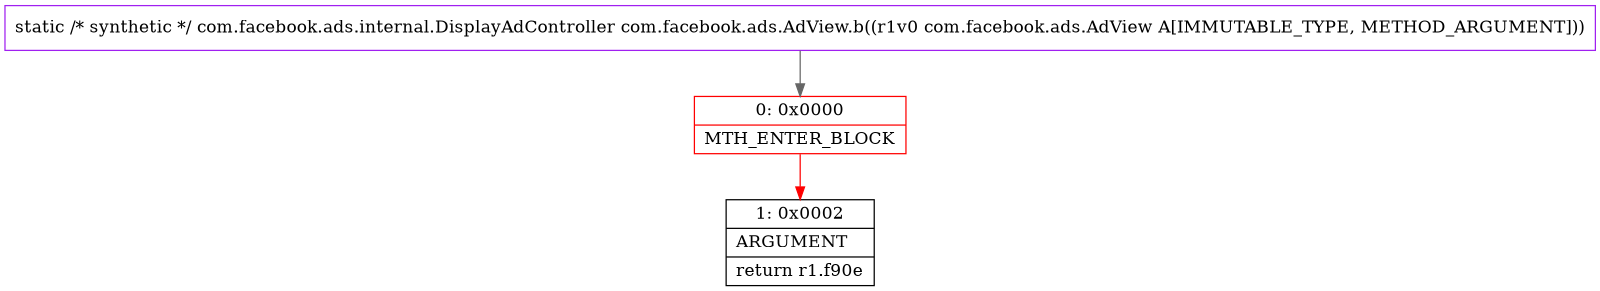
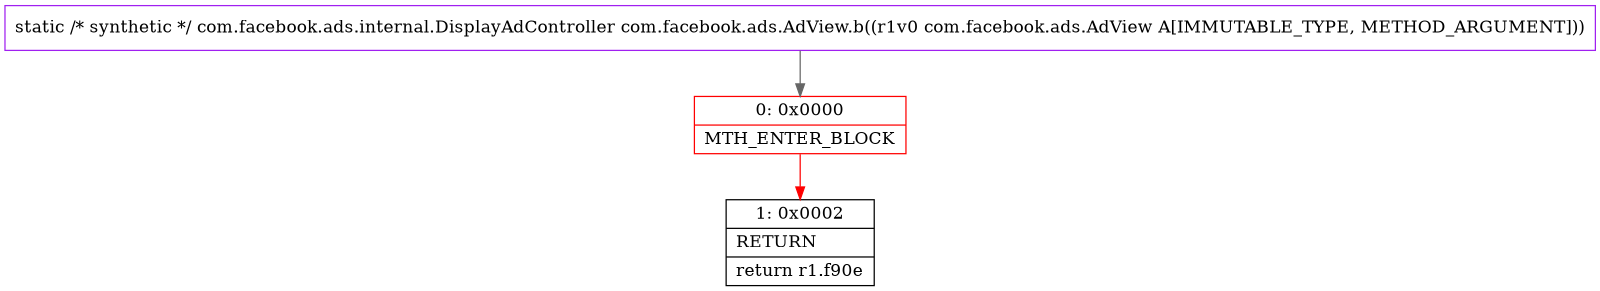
(792, 242) -> (777, 242)
